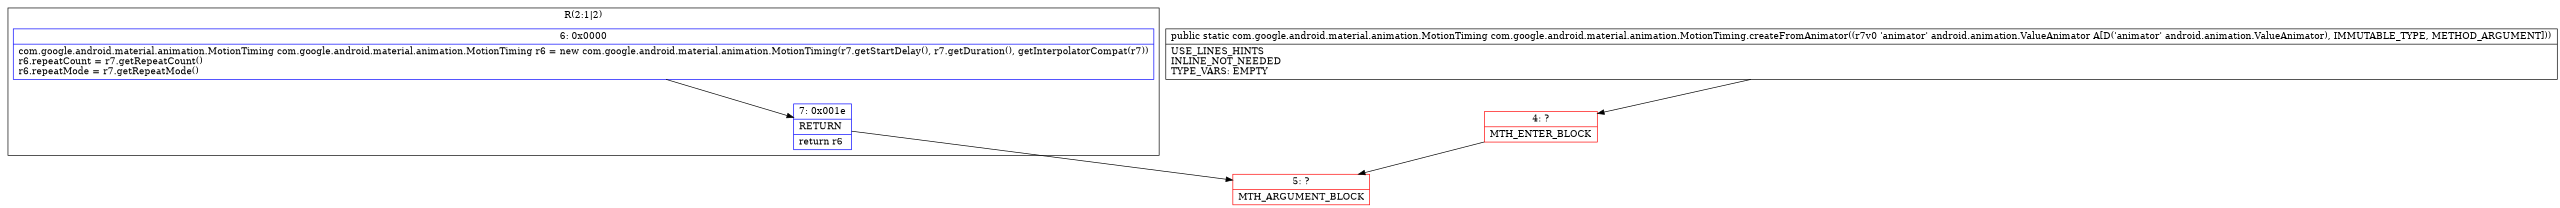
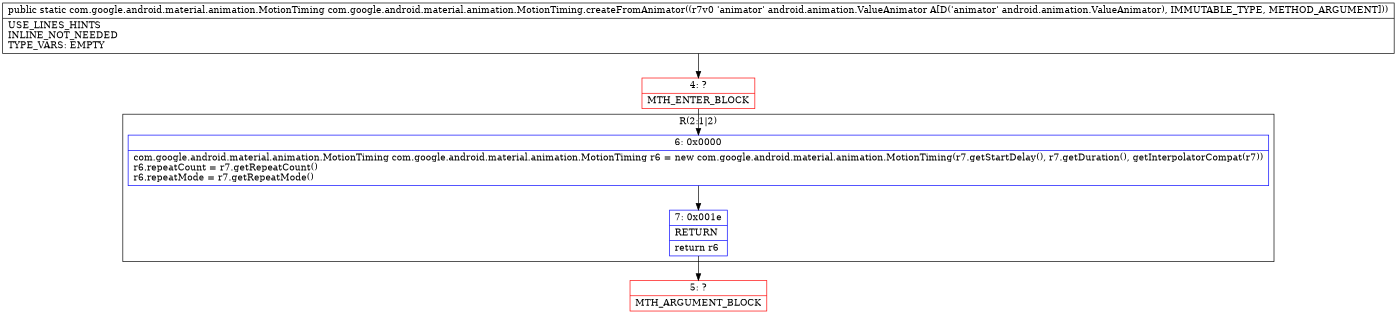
(1425, 157) -> (698, 119)
